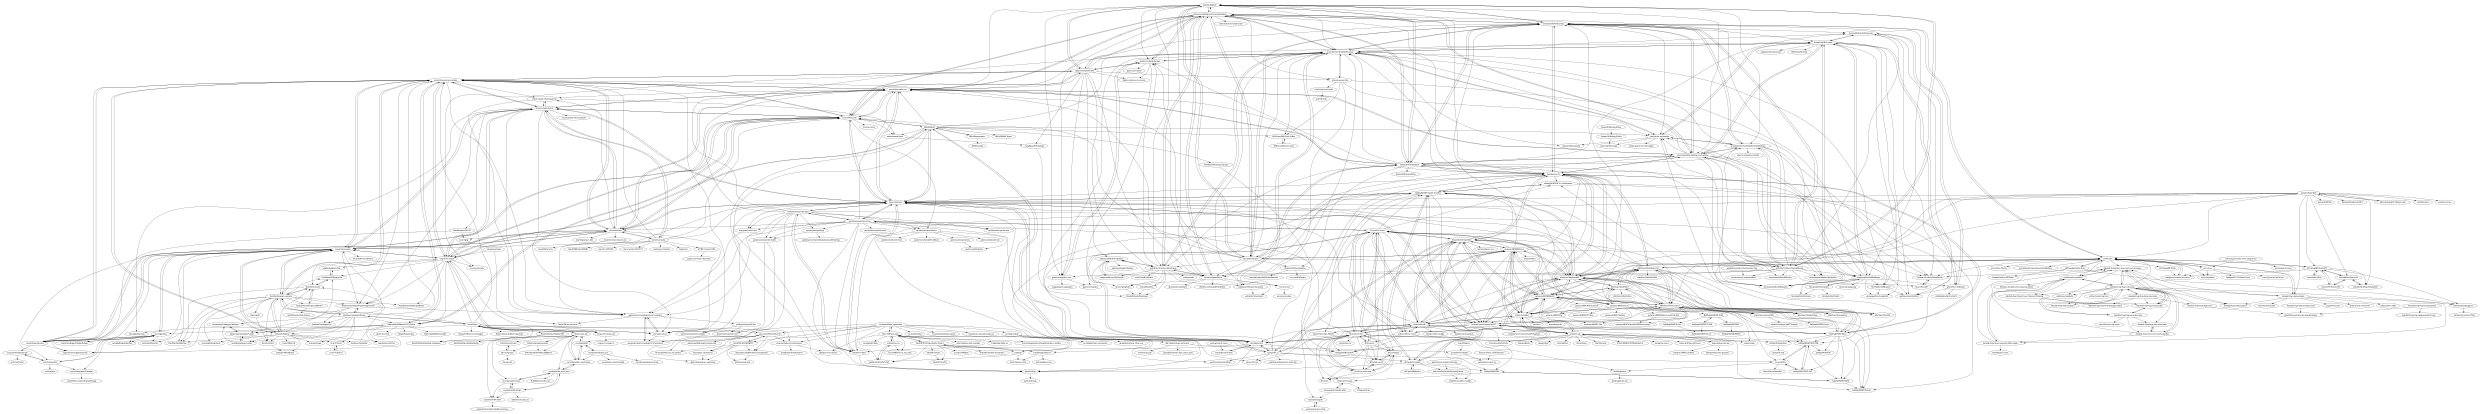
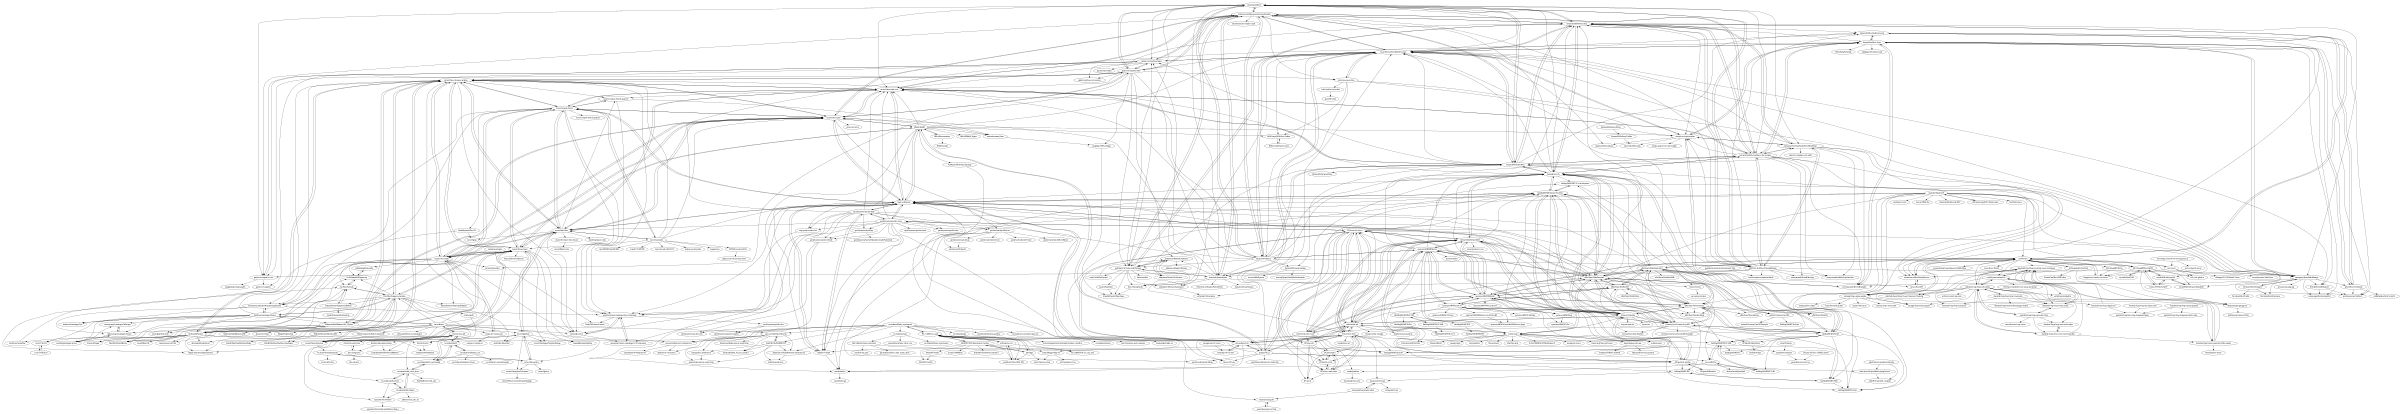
(1758, 190) -> (1698, 269)
